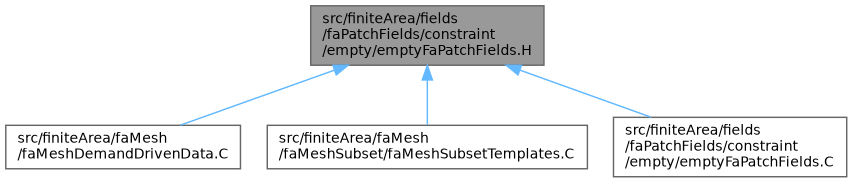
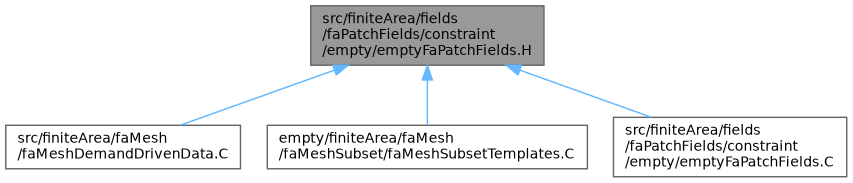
(427, 147) -> (427, 147)
